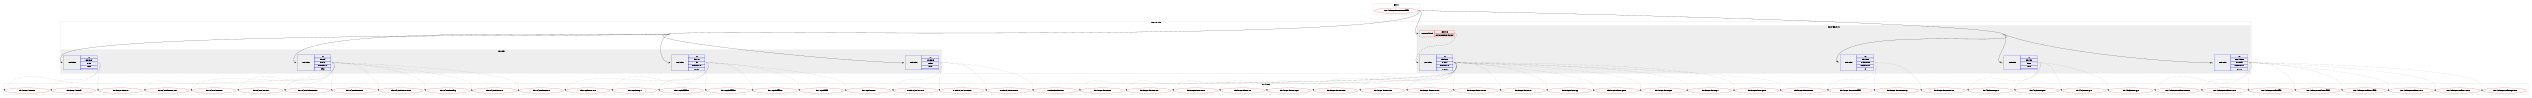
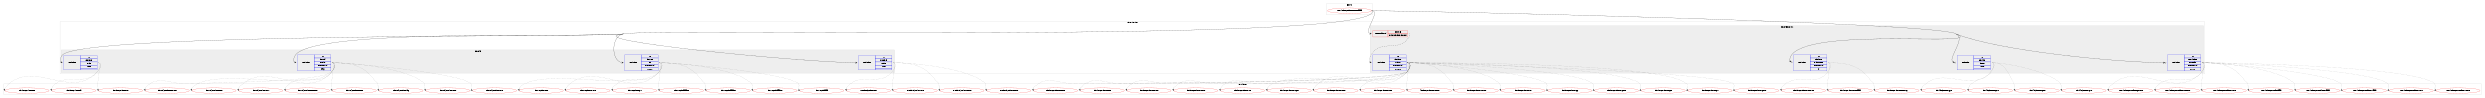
(401, 91) -> none
(1430, 91) -> (1430, 91)
